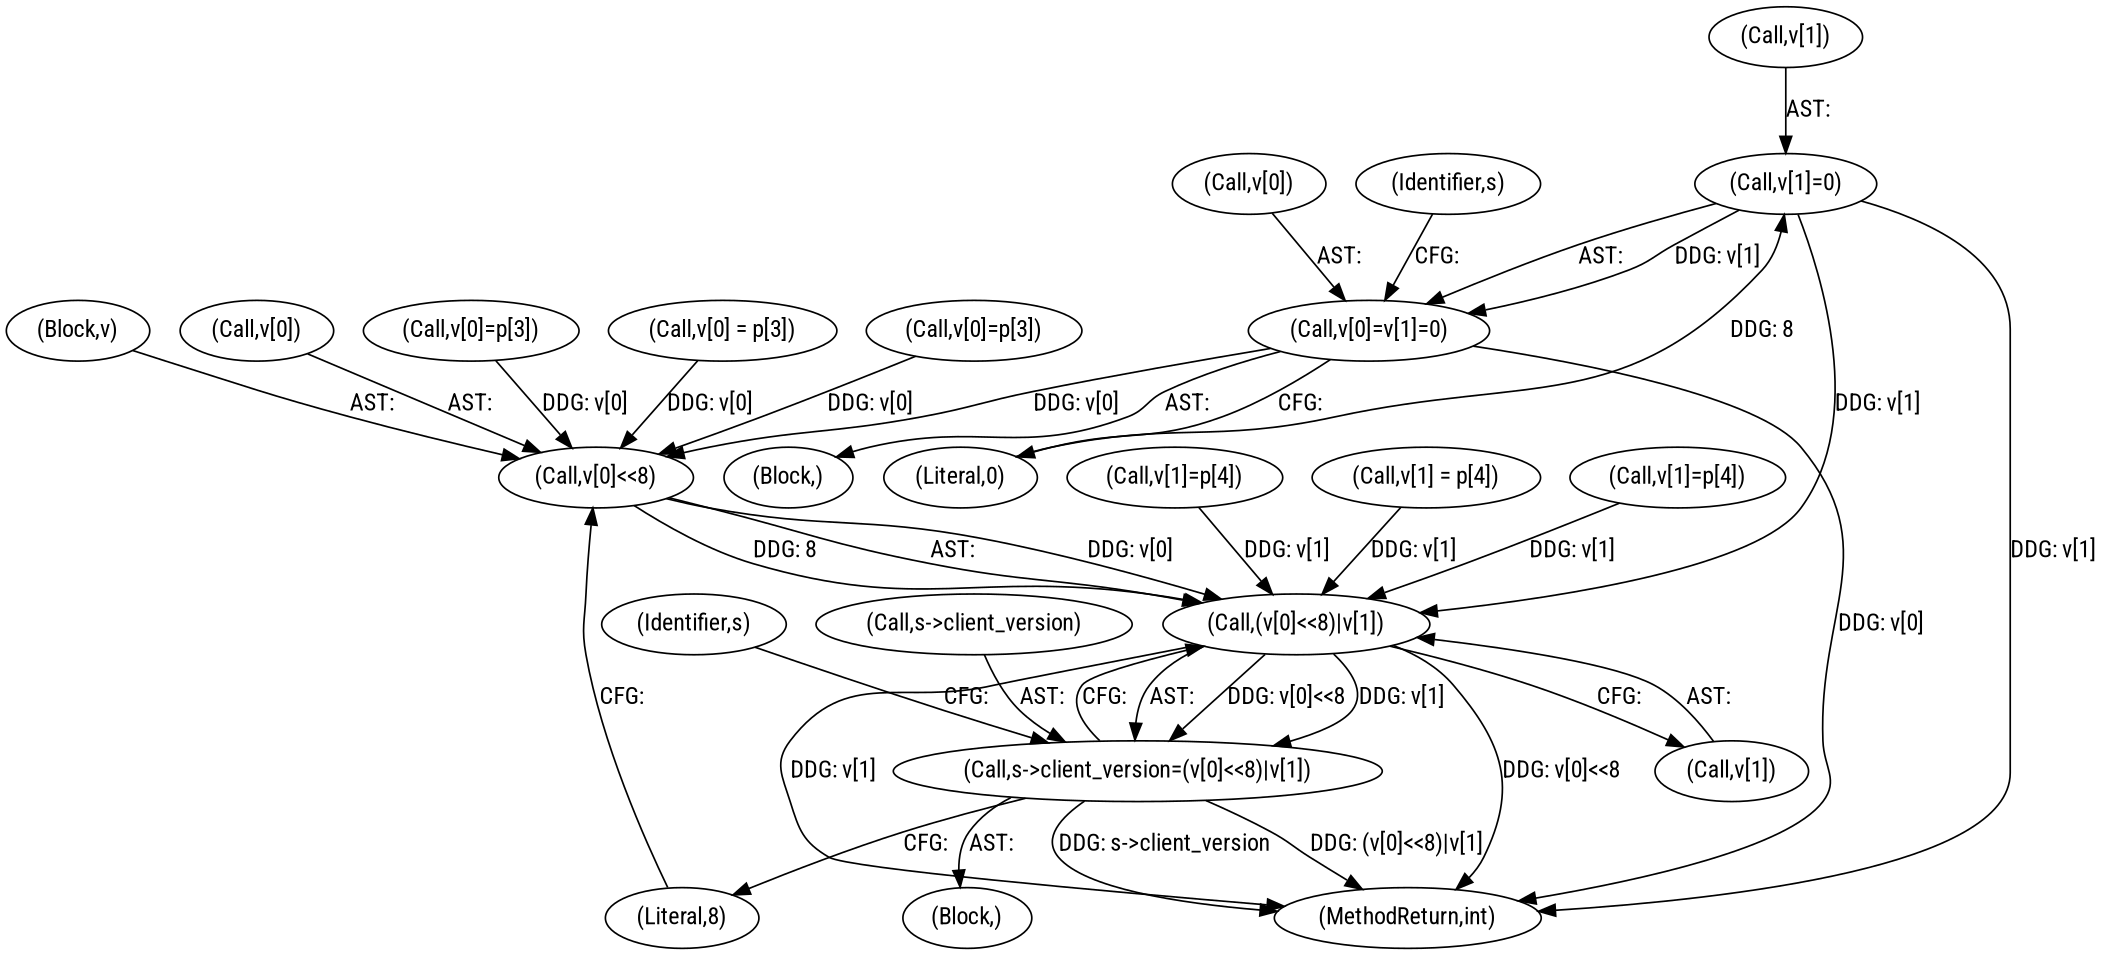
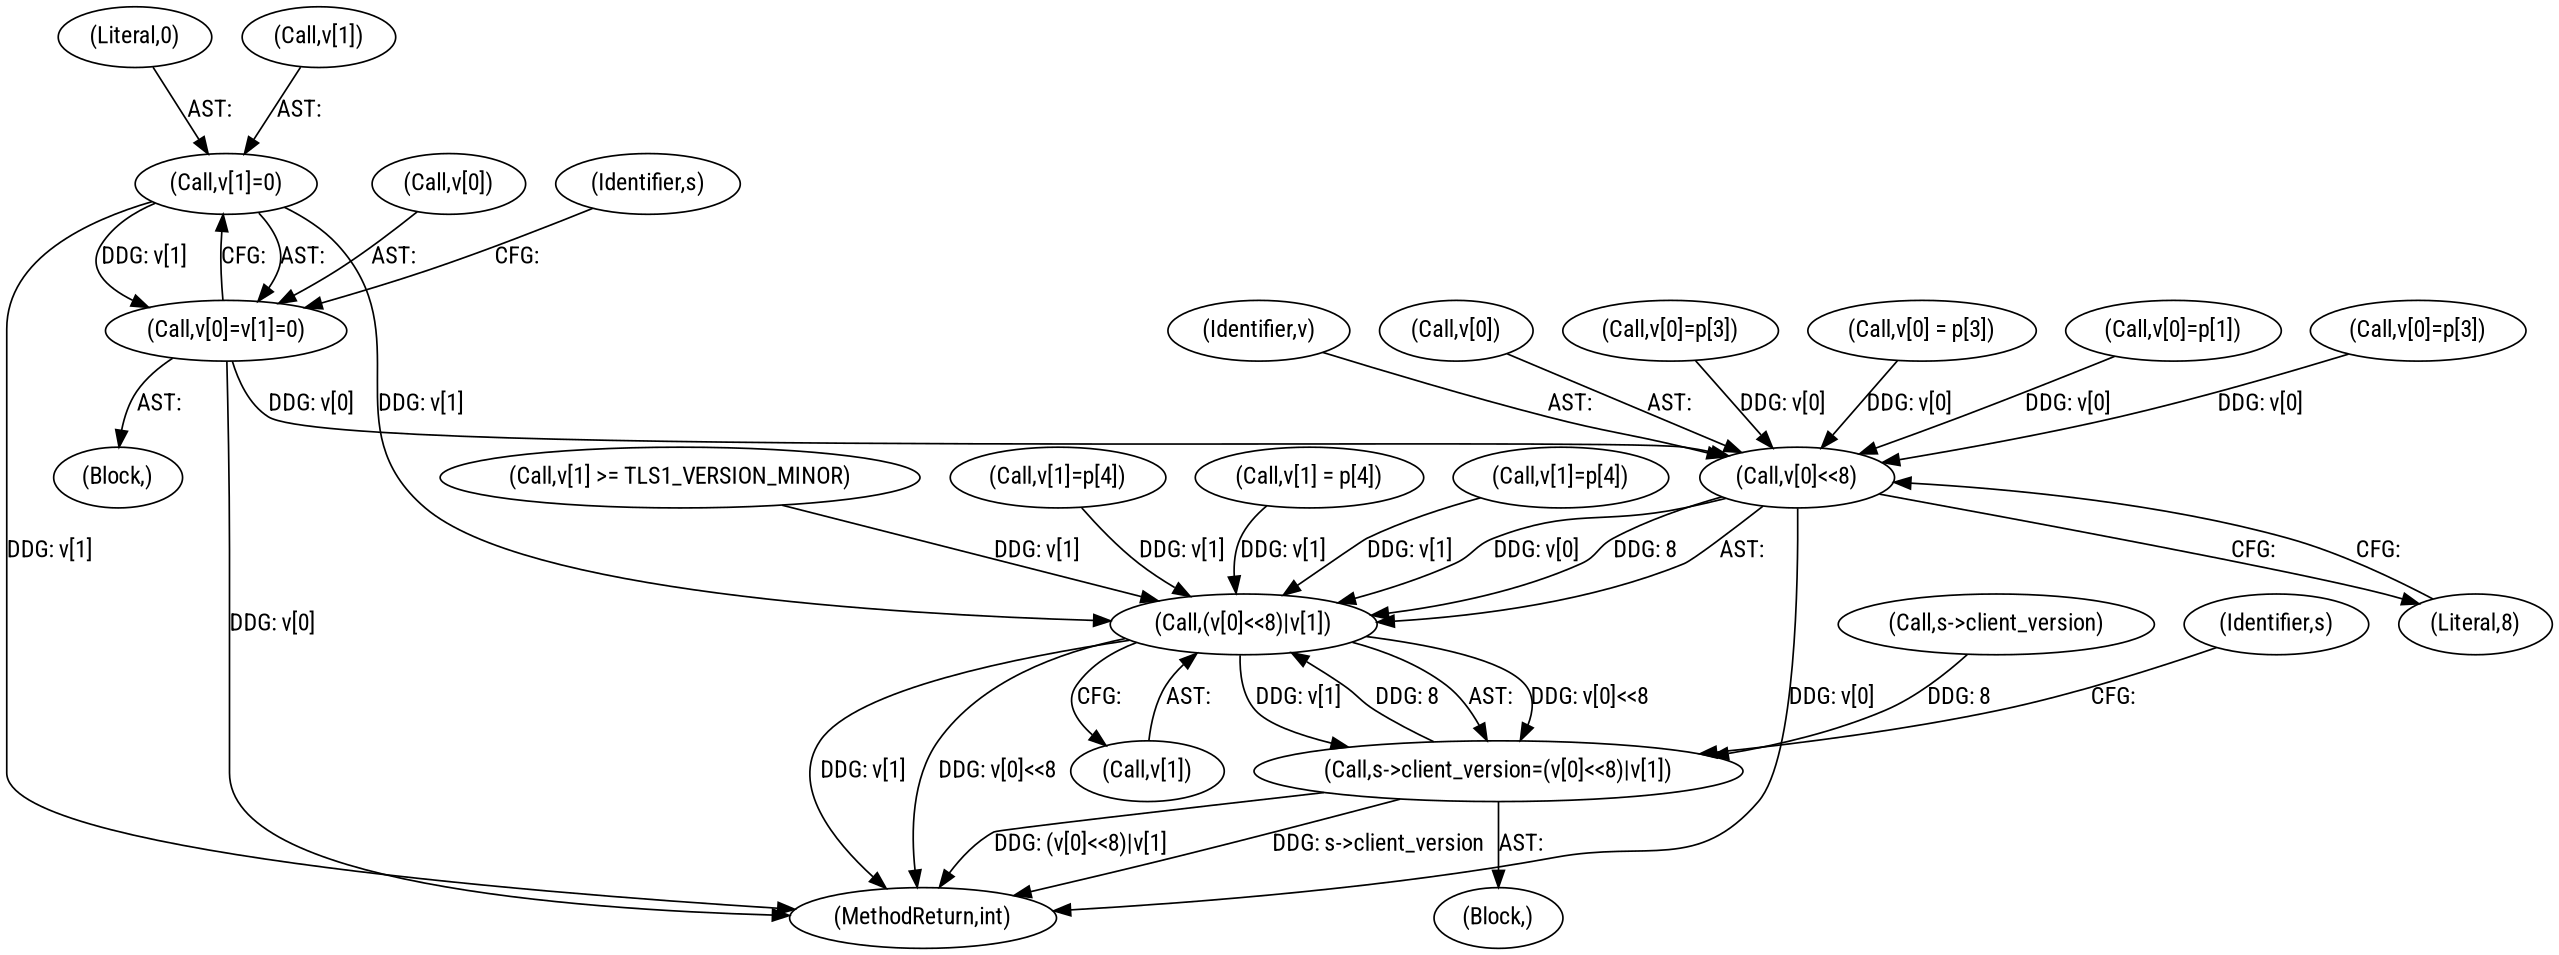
(78, 331) -> (1259, 331)
(1762, 331) -> (213, 111)
none -> (2174, 331)
(1211, 420) -> (221, 266)
none -> (680, 478)
(1045, 698) -> (1959, 698)
(1107, 698) -> (1407, 698)
(885, 838) -> (2142, 543)
none -> (1570, 855)
